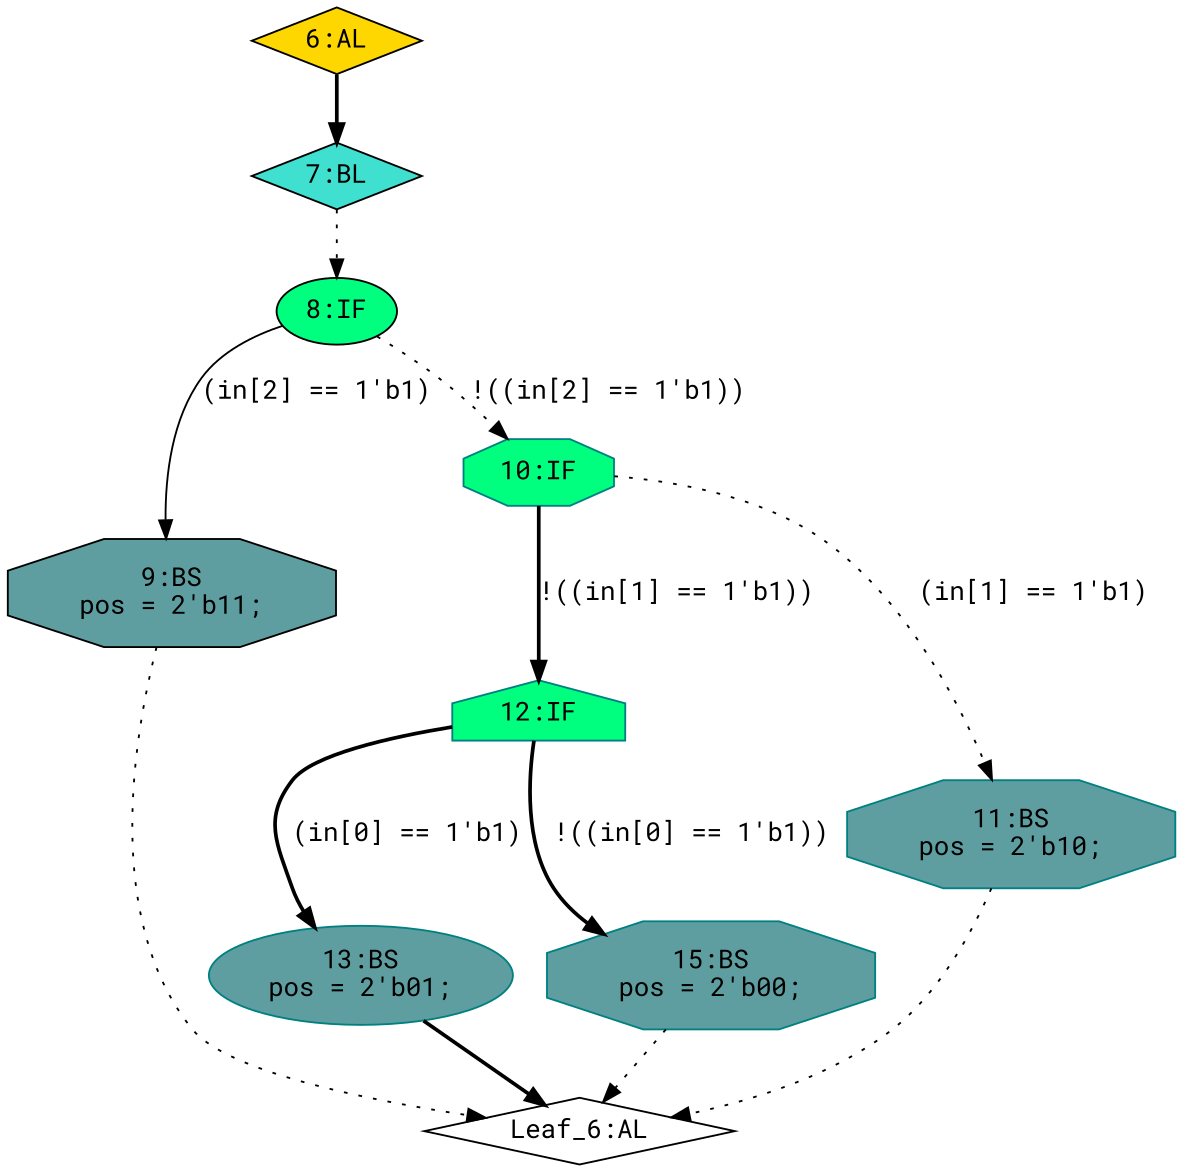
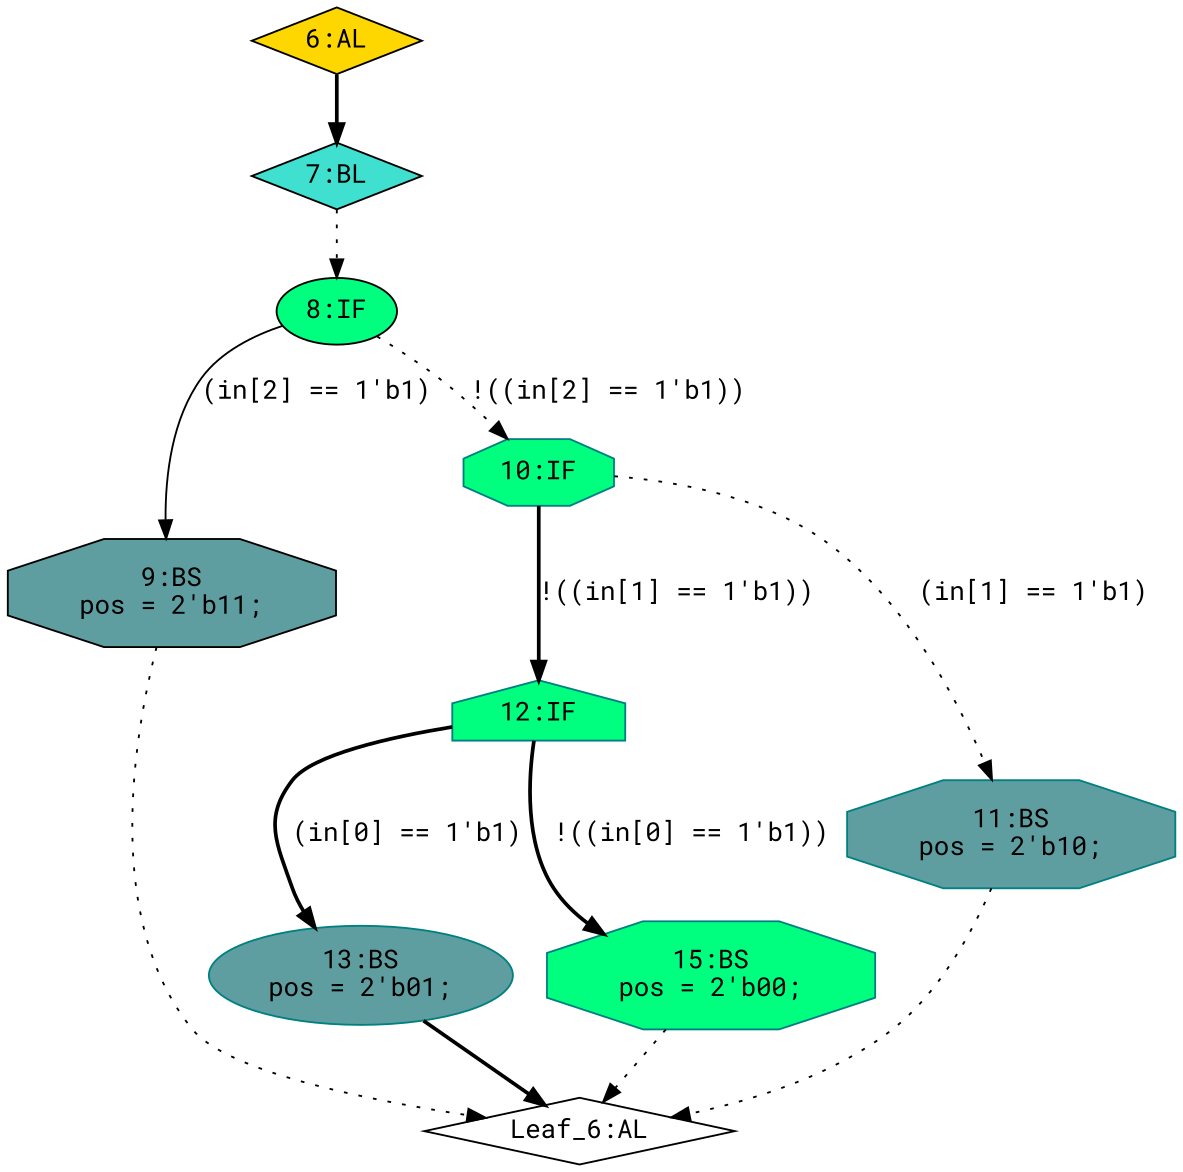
(711, 975) -> (711, 975)
